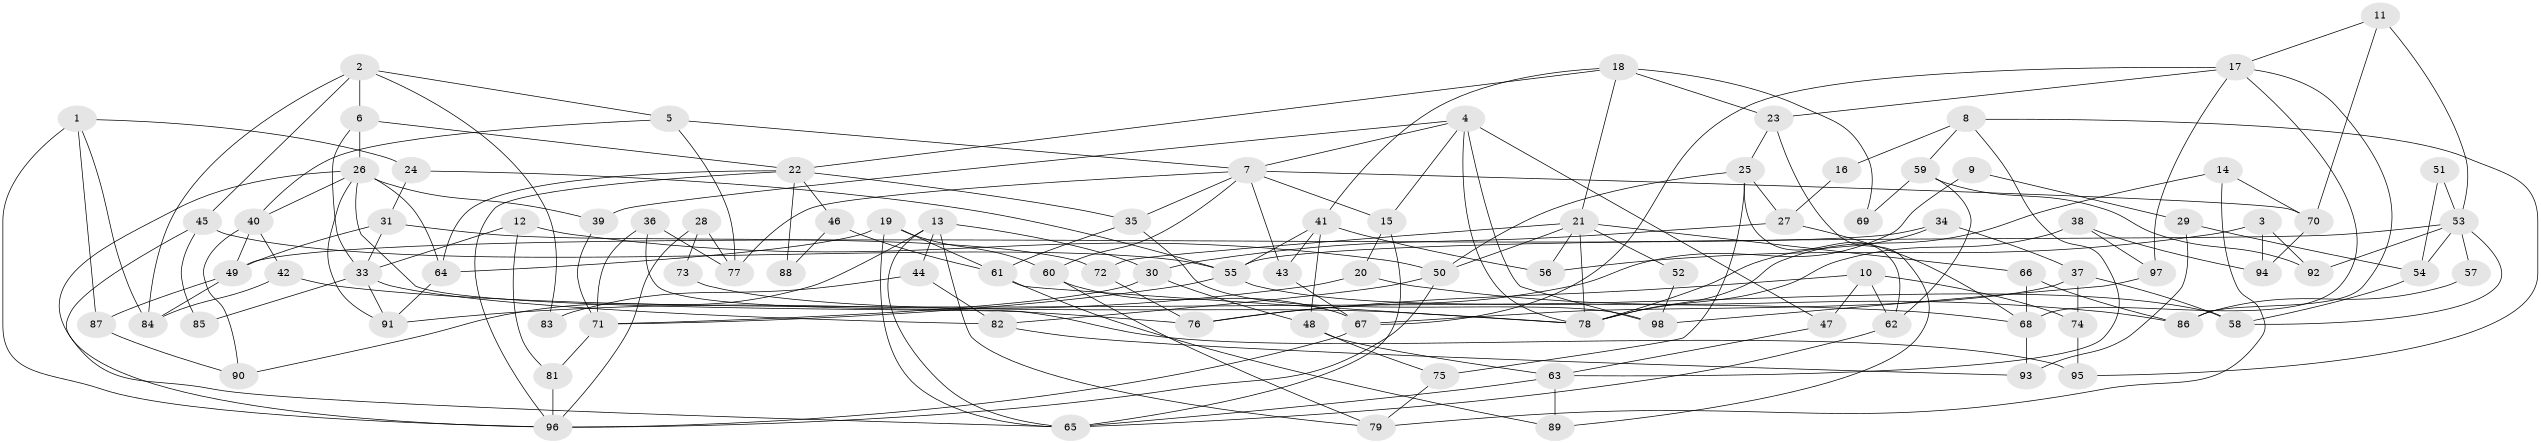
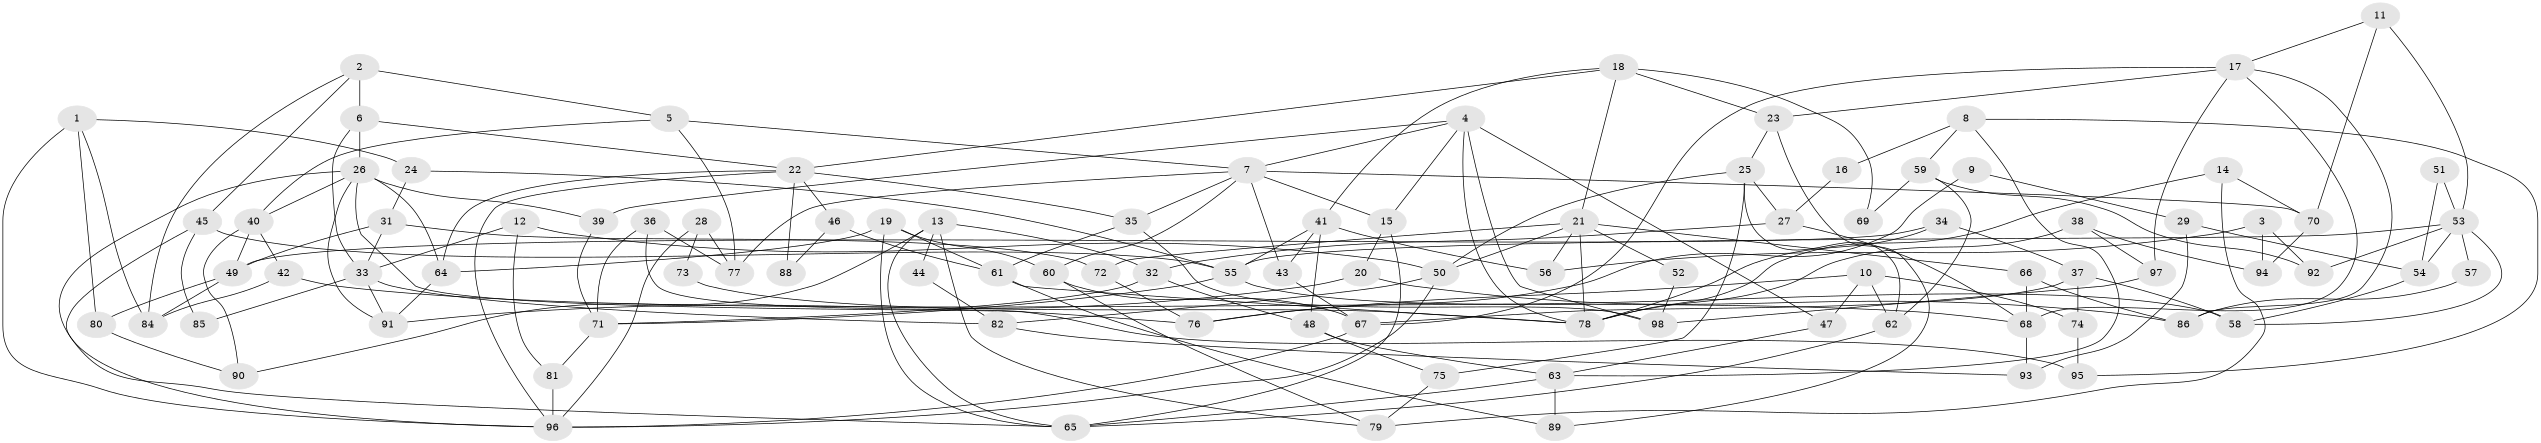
(1152, 273) -> (1152, 273)
(97, 325) -> (97, 325)
(547, 325) -> none
